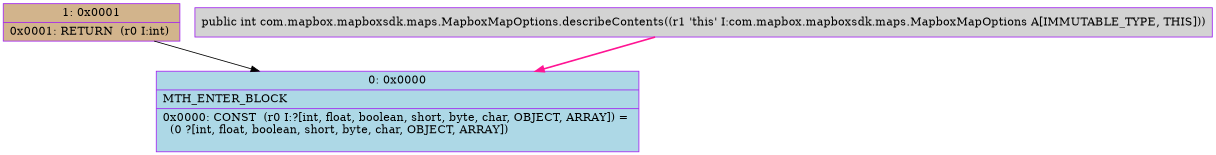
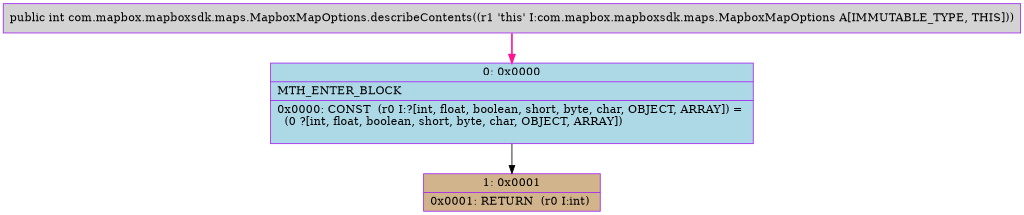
(203, 55) -> (512, 155)
